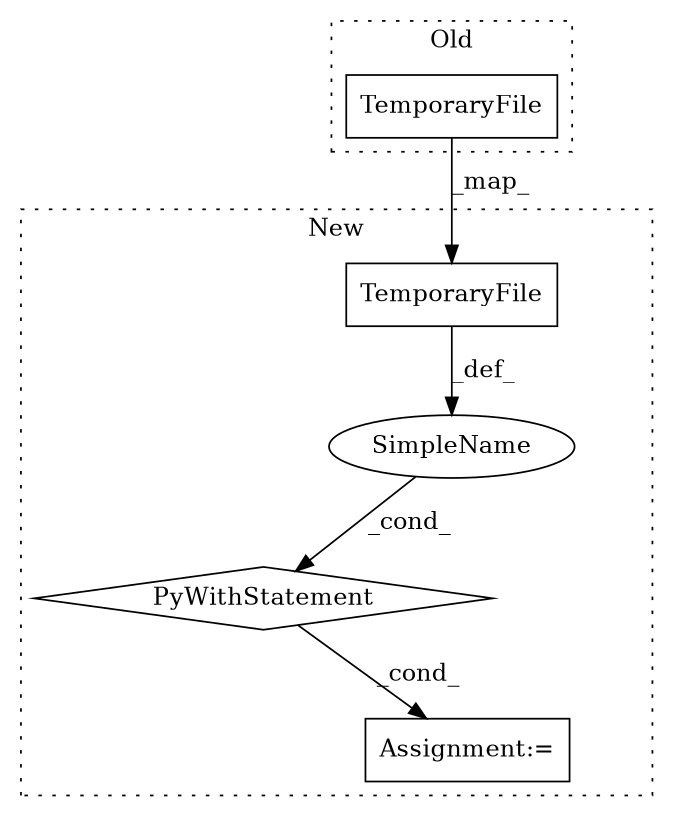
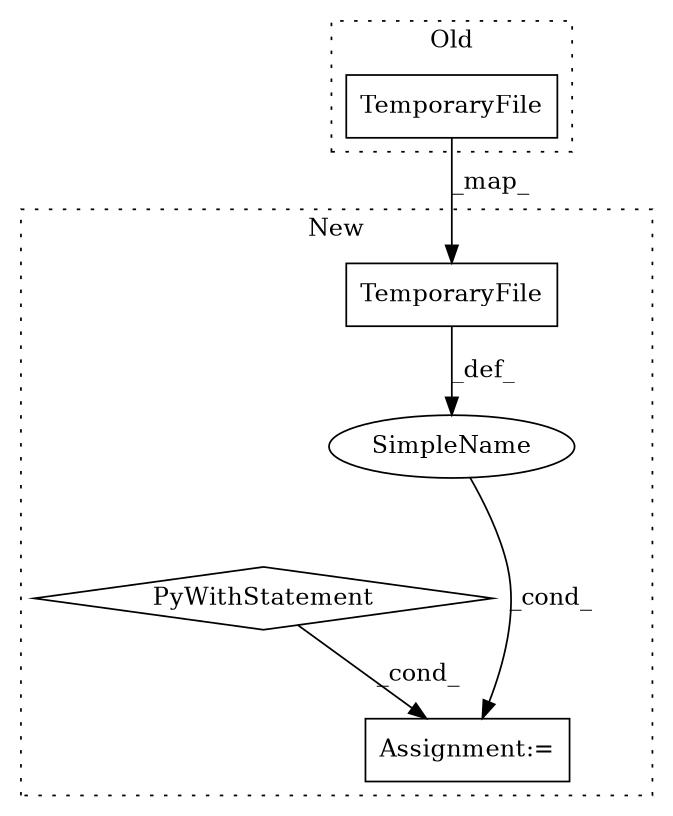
(363, 519) -> (510, 587)
